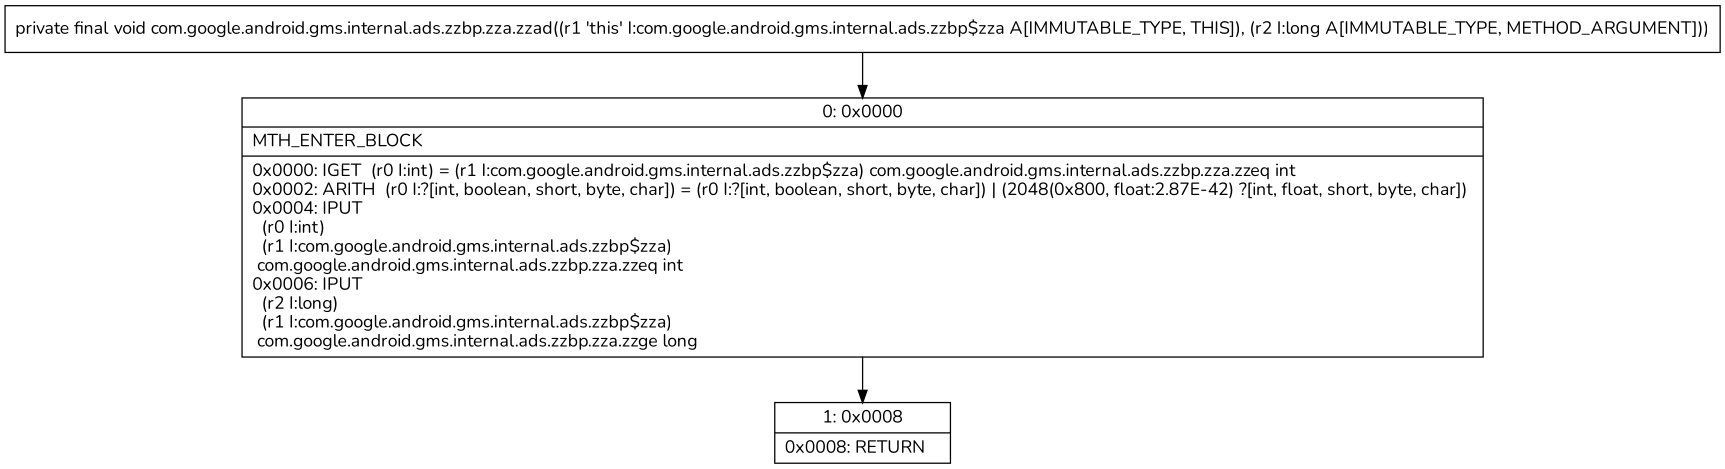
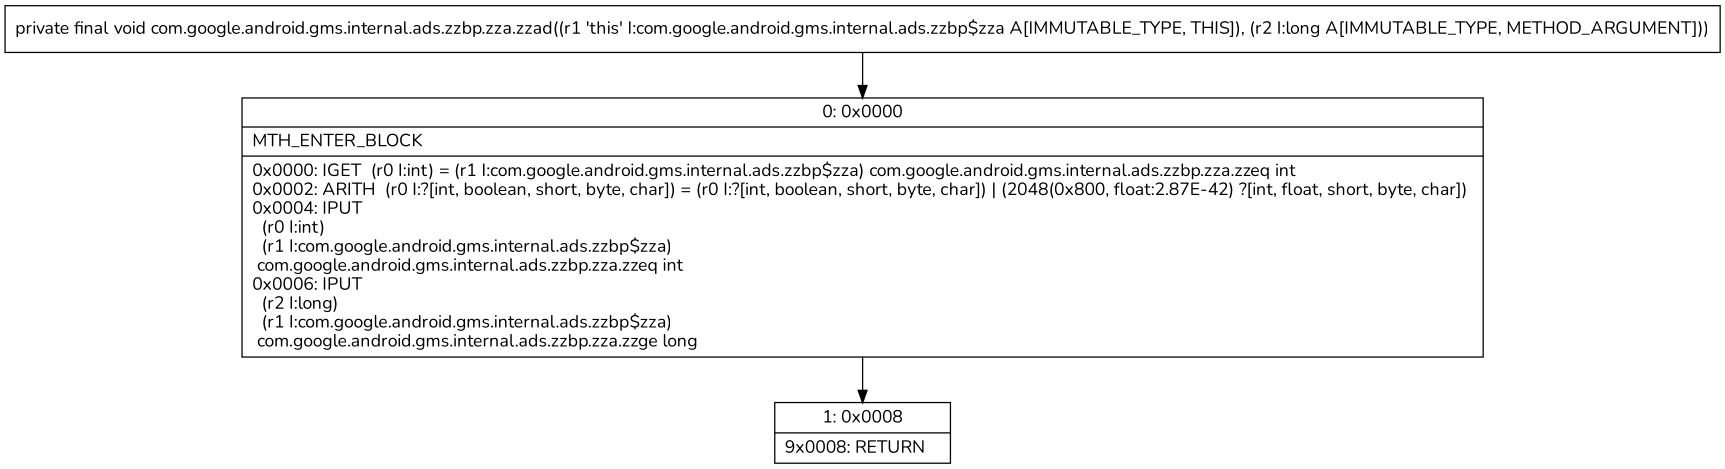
(863, 447) -> (863, 447)
